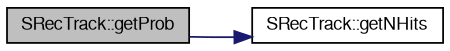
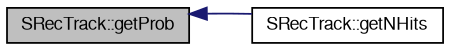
(212, 37) -> (230, 14)
